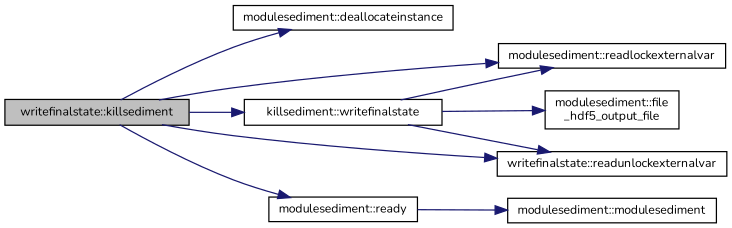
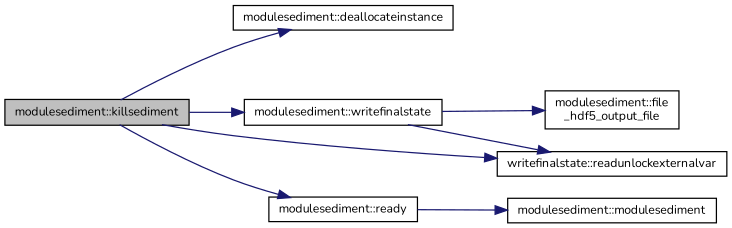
(612, 56) -> none
(97, 112) -> (97, 112)
(343, 112) -> (343, 112)
